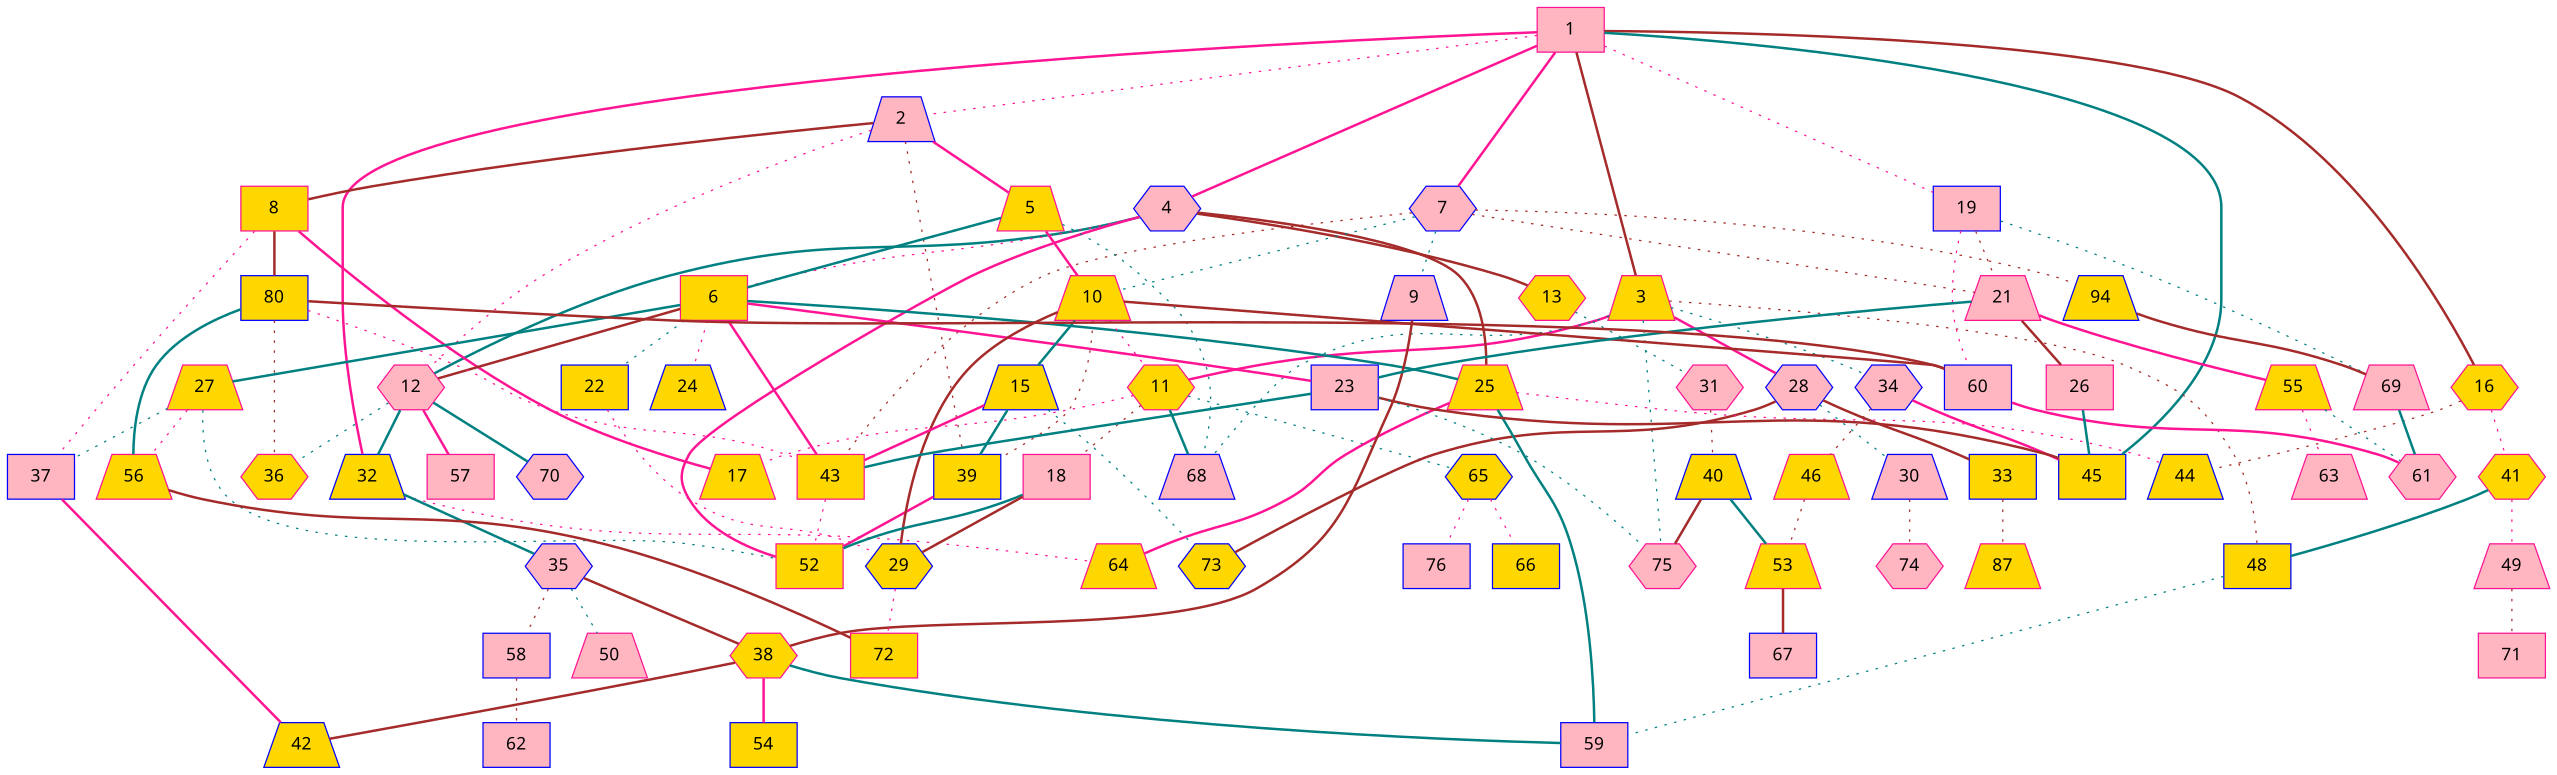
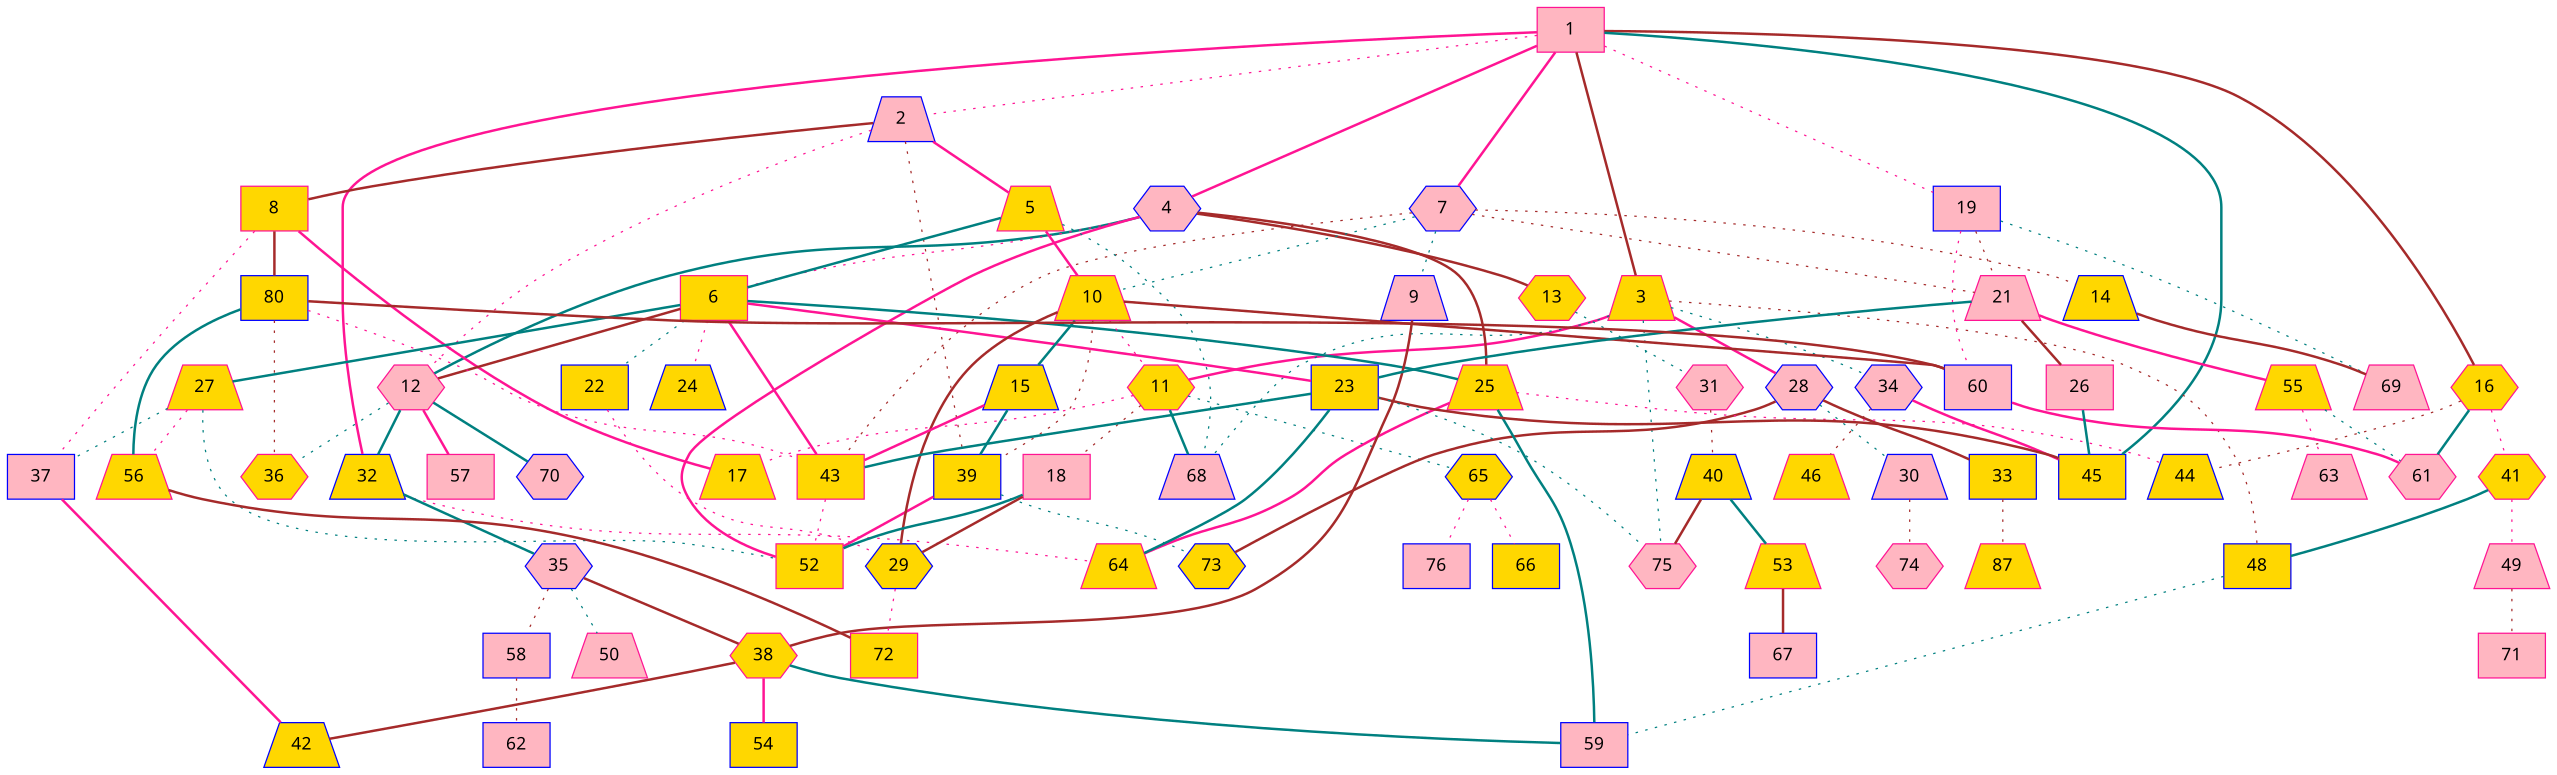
(2101, 298) -> (2101, 298)
(1345, 387) -> (1345, 387)
(2407, 432) -> (2453, 432)
(1123, 475) -> (1095, 523)
none -> (1249, 497)
(1797, 522) -> none
